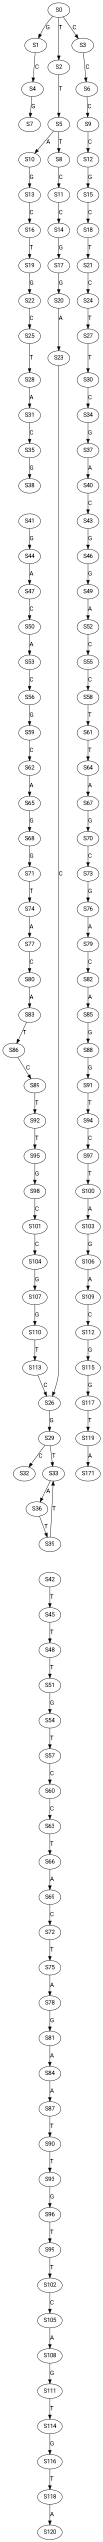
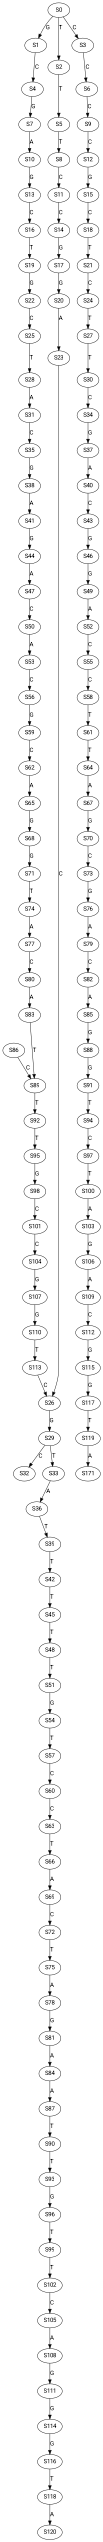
(46, 141) -> (30, 140)
none -> (30, 501)
(23, 1031) -> (32, 1048)
(52, 1511) -> (50, 1560)
(52, 2409) -> (52, 2409)
